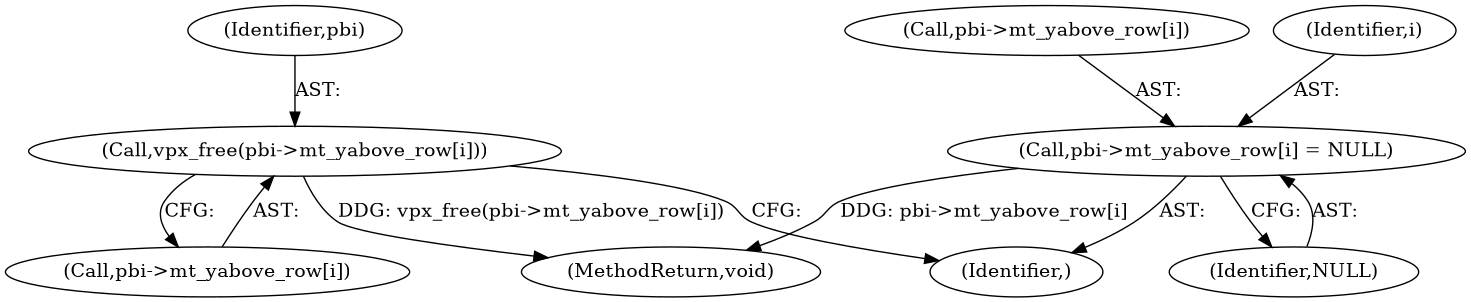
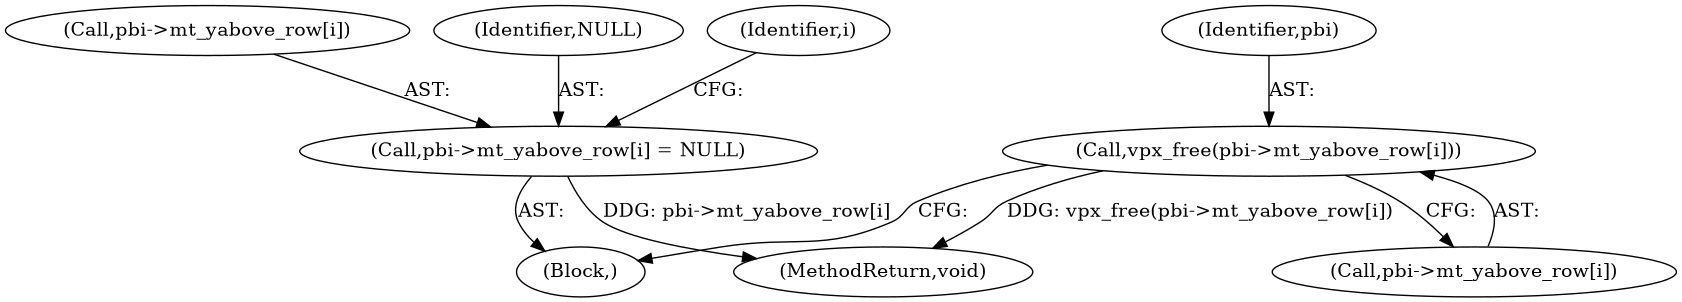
(1320, 91) -> (722, 91)
(1240, 207) -> none
(1016, 272) -> (581, 272)
